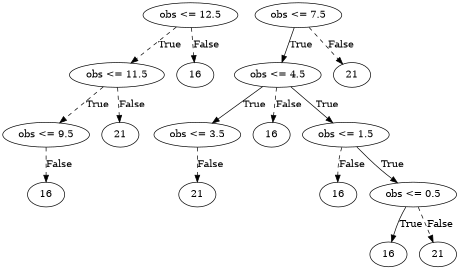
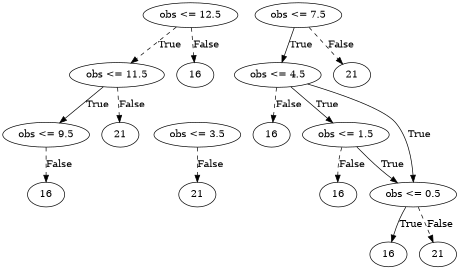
(84, 103) -> (84, 103)
(240, 103) -> (379, 111)
